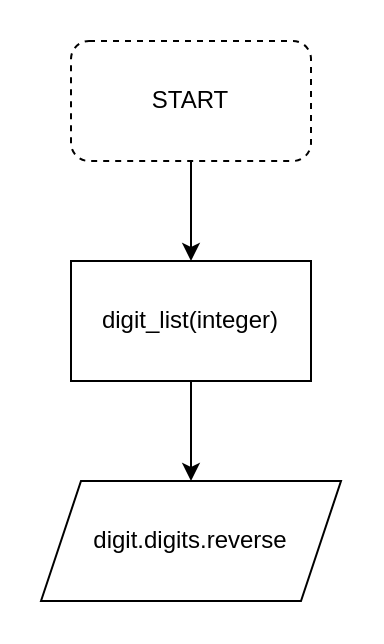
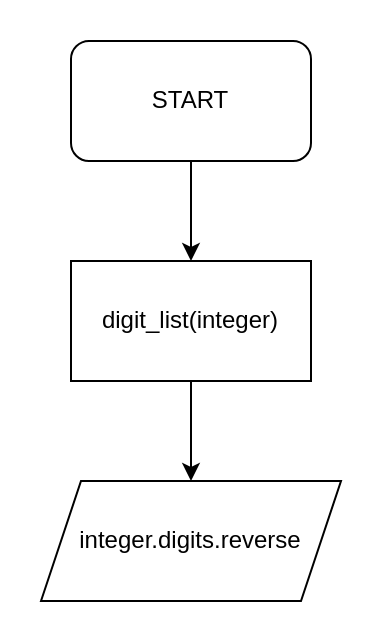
(191, 101) -> (191, 101)
(191, 541) -> (191, 541)
